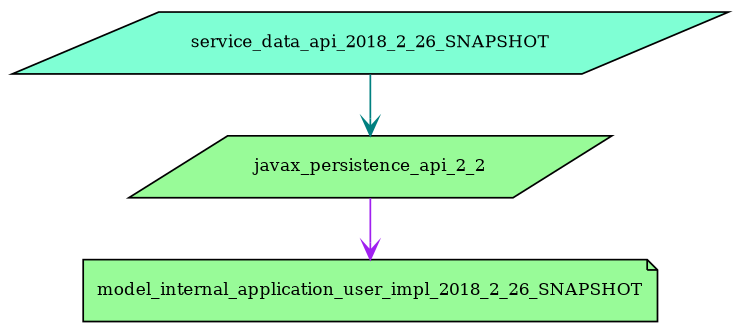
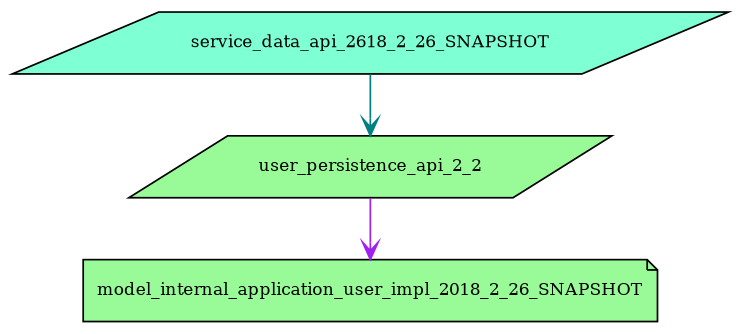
(370, 43) -> (370, 43)
(370, 167) -> (370, 167)
